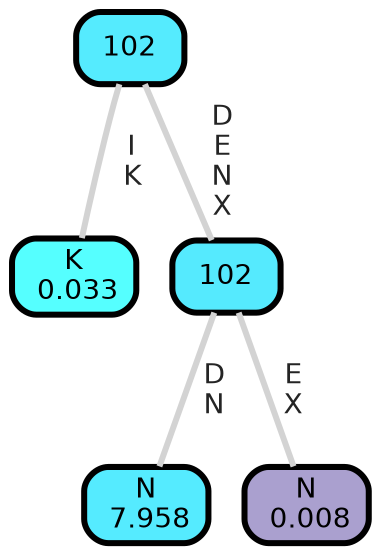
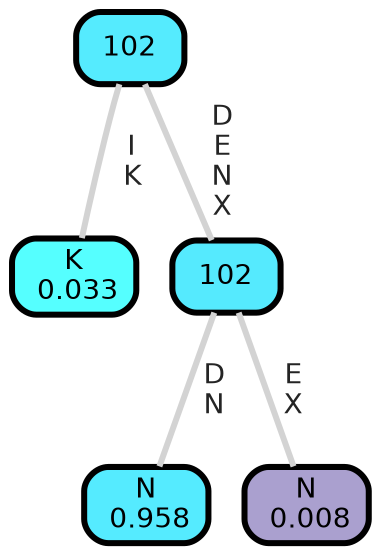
(146, 505) -> (146, 505)
